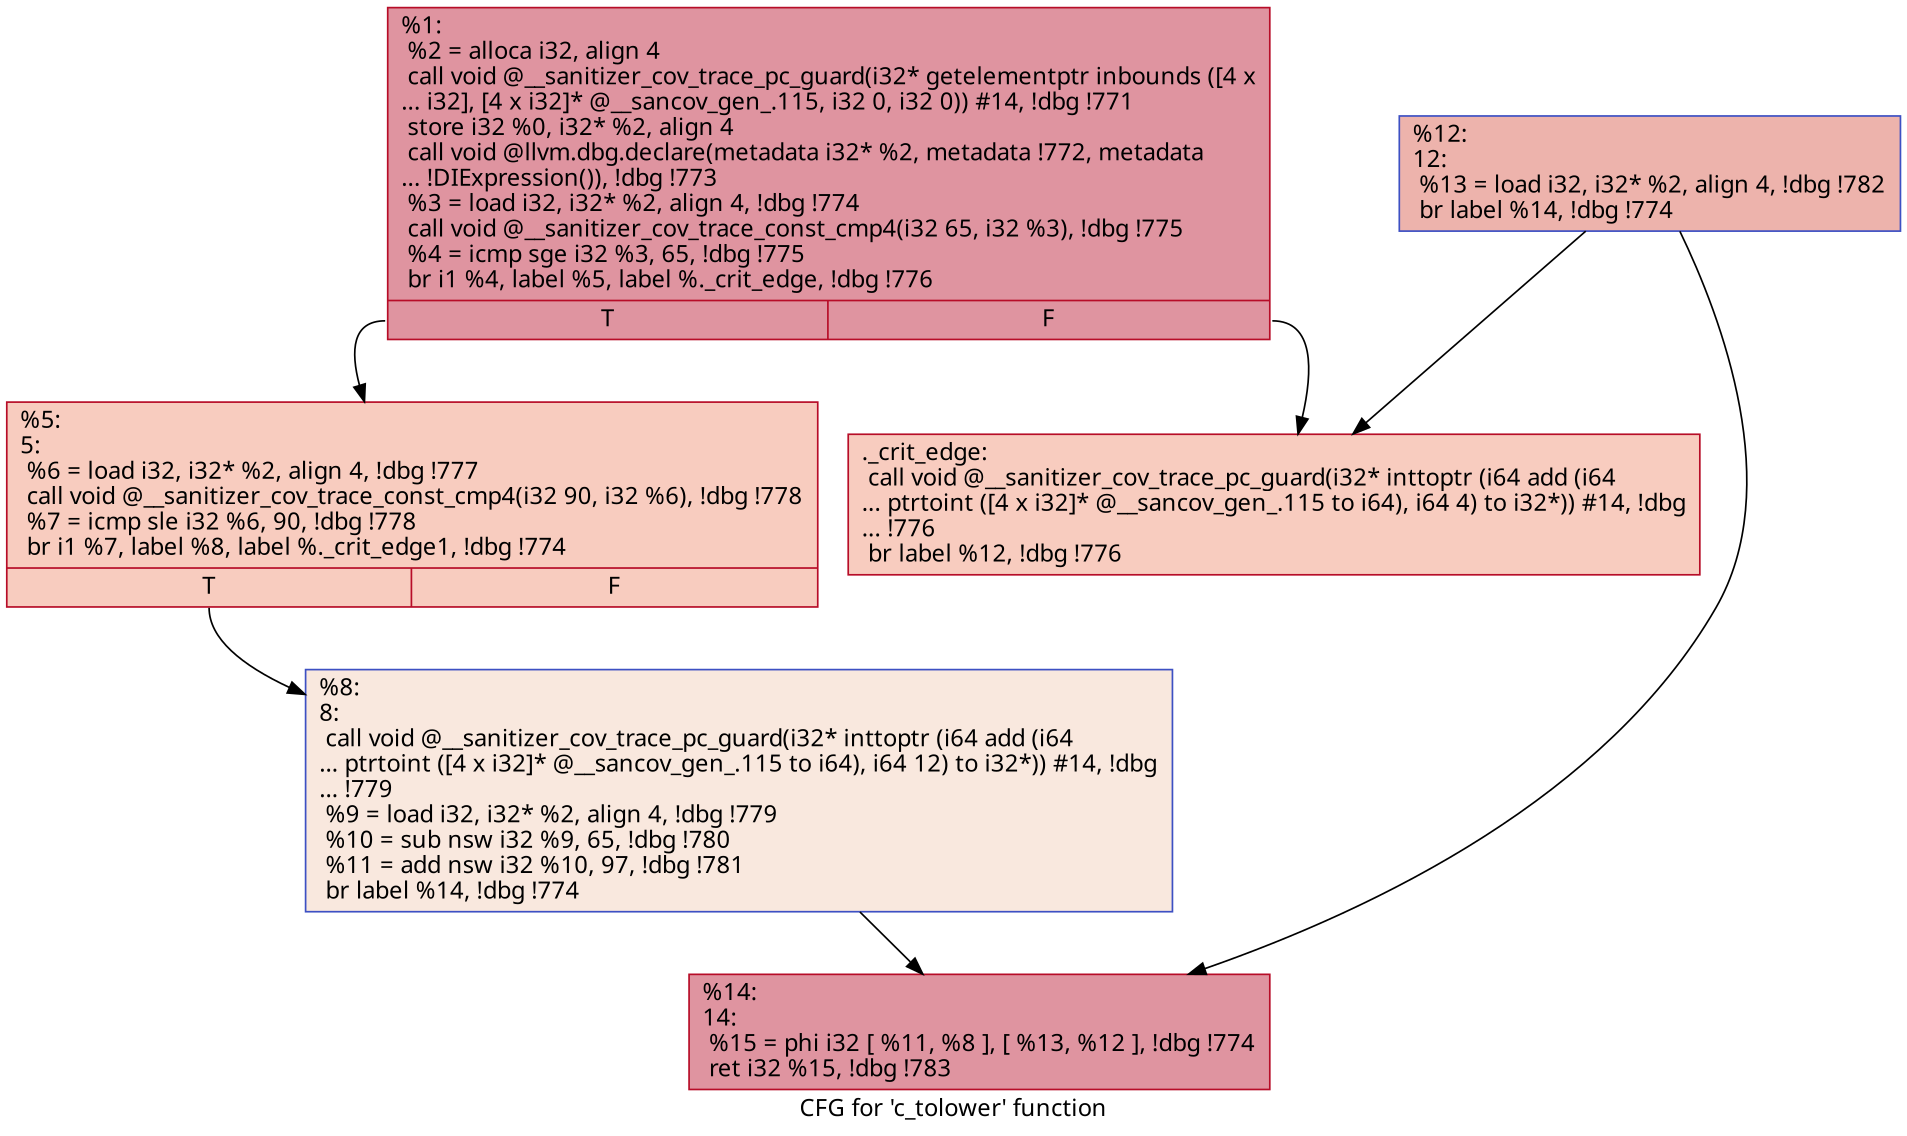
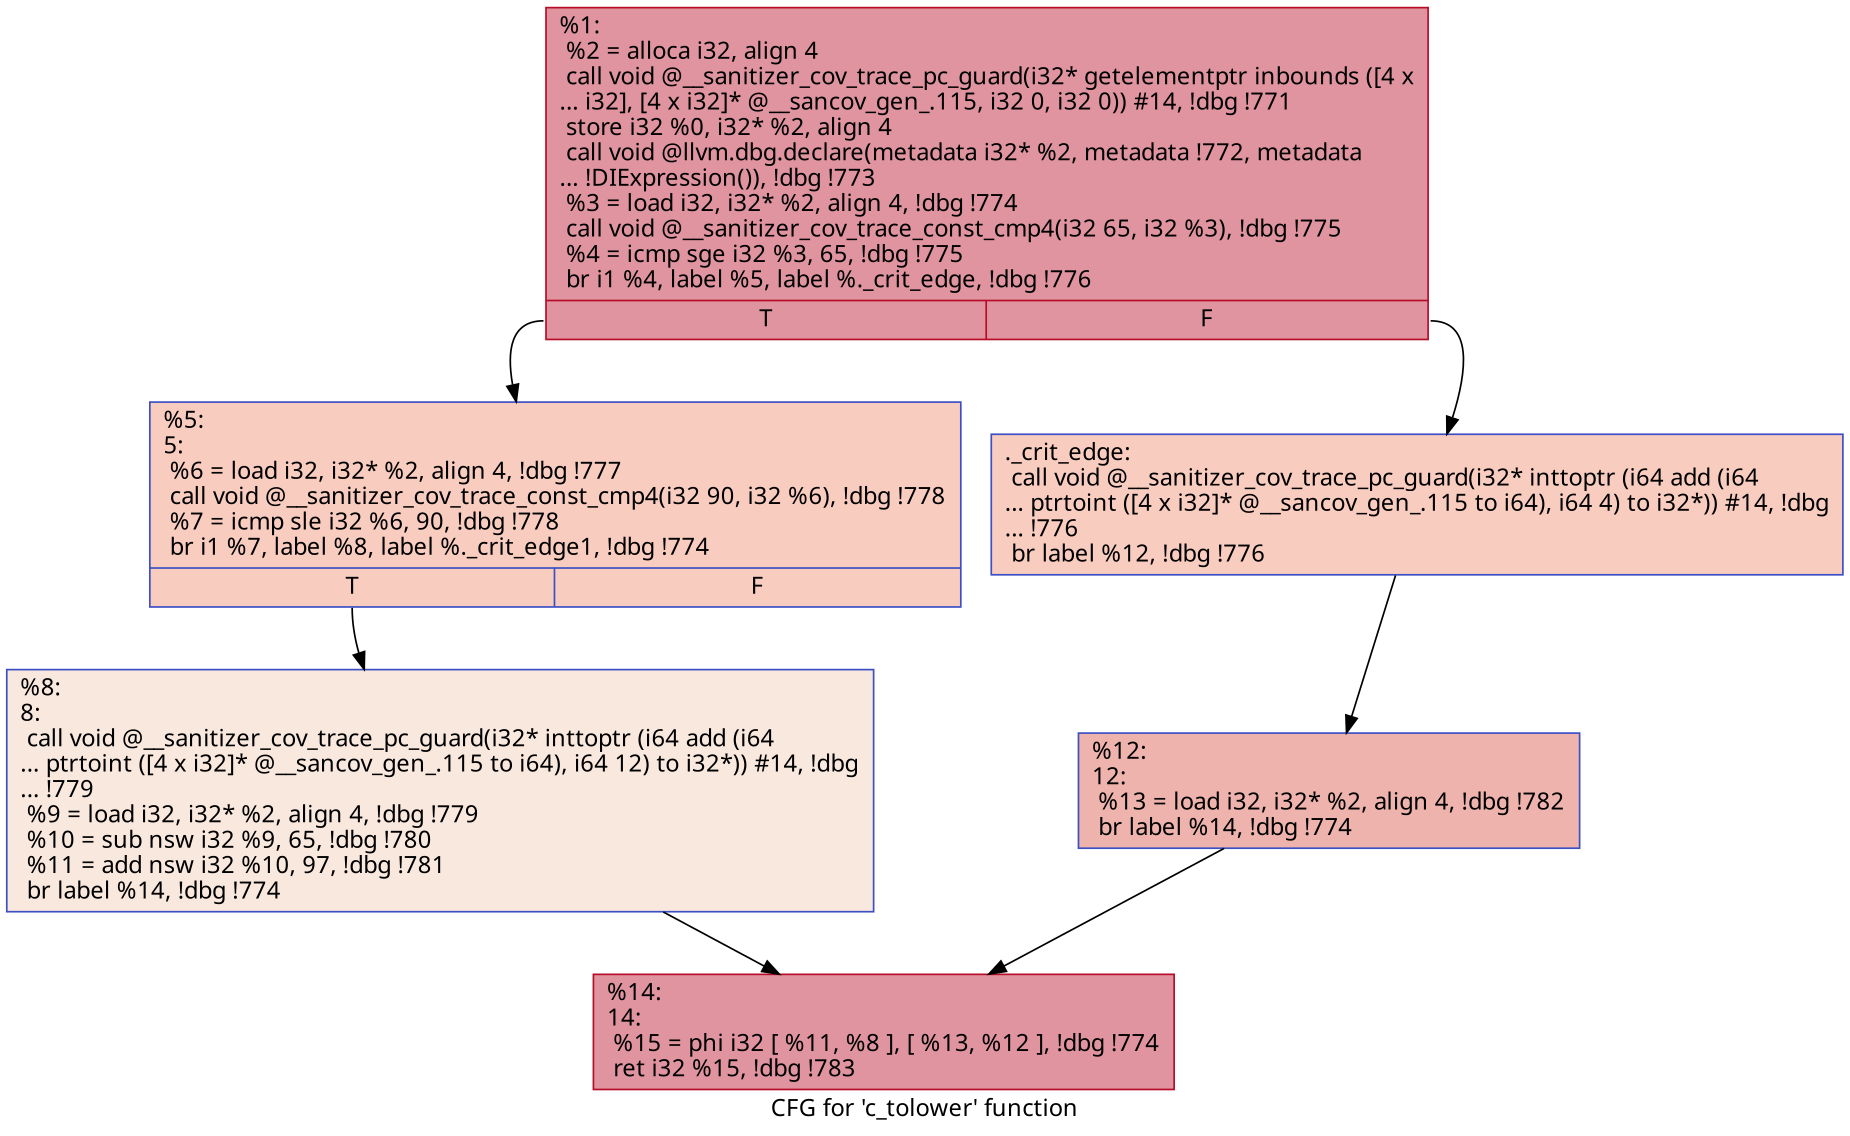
(1476, 327) -> (1374, 646)
(412, 505) -> (555, 505)
(1274, 505) -> (1417, 505)
